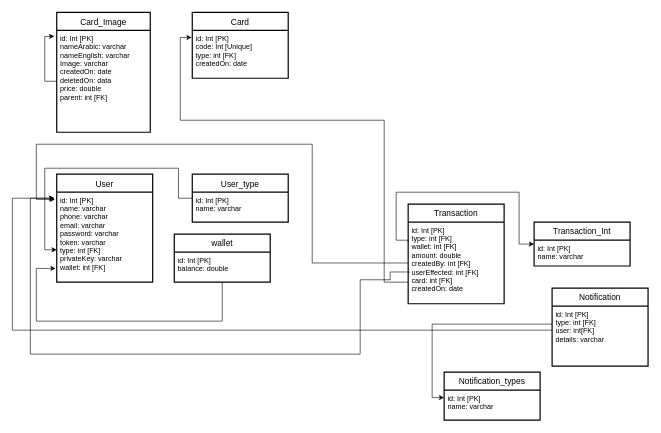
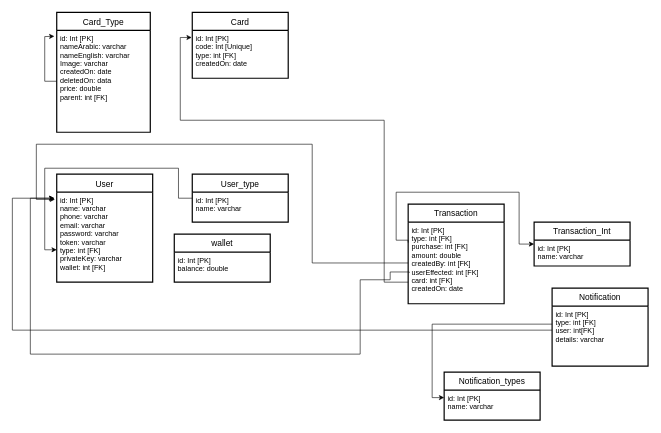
(103, 22) -> (103, 22)
(432, 230) -> (432, 230)
(43, 269) -> none
